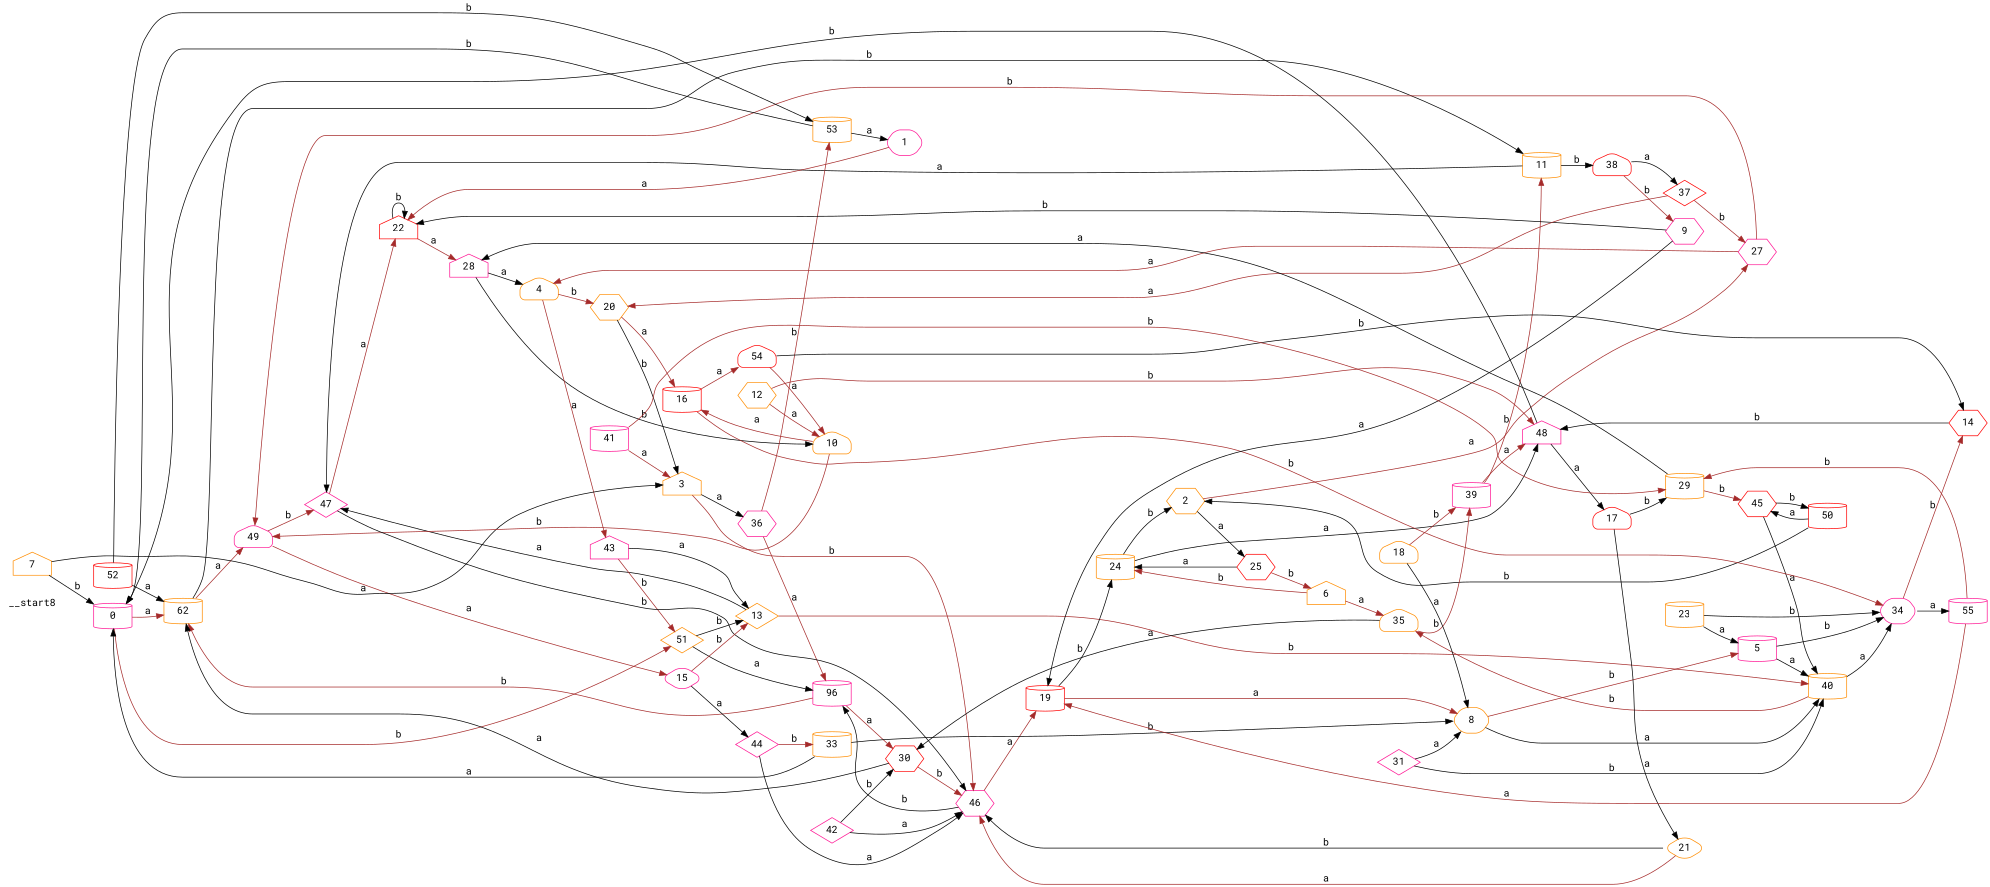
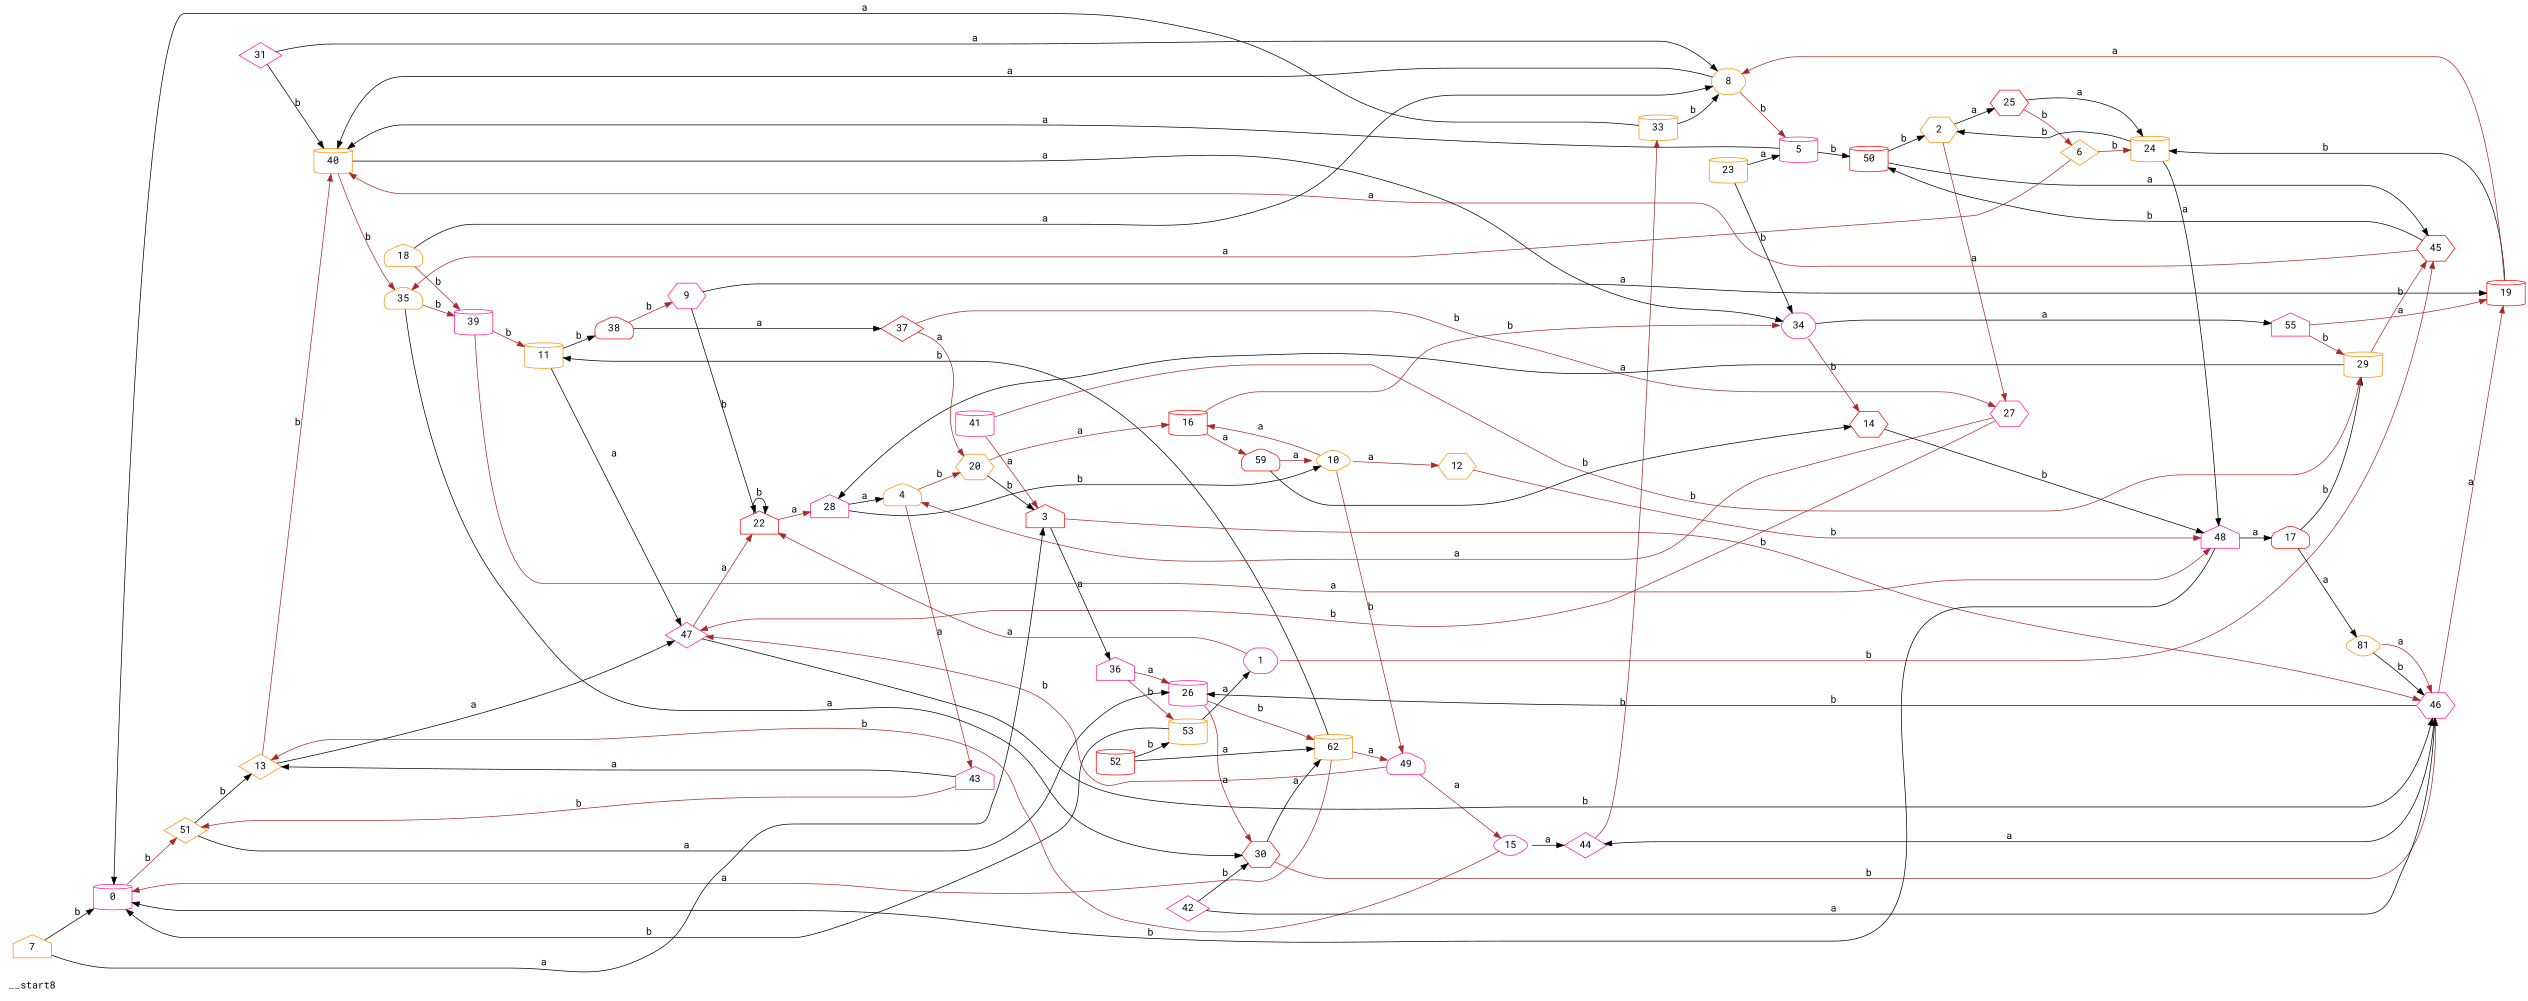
(893, 87) -> (1405, 626)
(757, 357) -> (1261, 461)
(791, 419) -> (1392, 463)
(832, 444) -> (1333, 461)
(682, 485) -> (1045, 517)
(757, 524) -> (1115, 670)
(1792, 591) -> (1397, 202)
(1326, 594) -> (2080, 153)
(1968, 611) -> (2290, 326)
(144, 617) -> (774, 884)
(1828, 637) -> (1830, 154)
none -> (1969, 661)
(832, 693) -> (1188, 693)
(1685, 848) -> (2363, 646)
(834, 860) -> (2065, 842)
